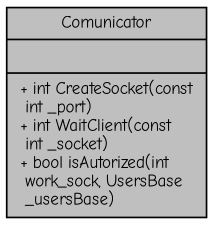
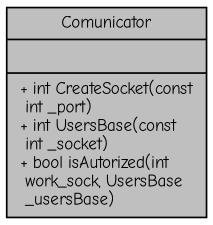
(97, 126) -> (99, 126)
